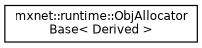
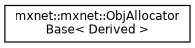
(101, 24) -> (97, 24)
